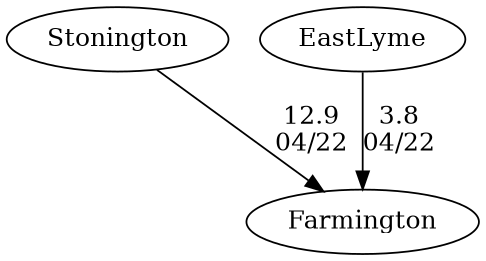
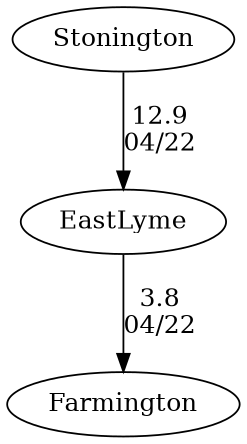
(233, 125) -> (123, 122)
